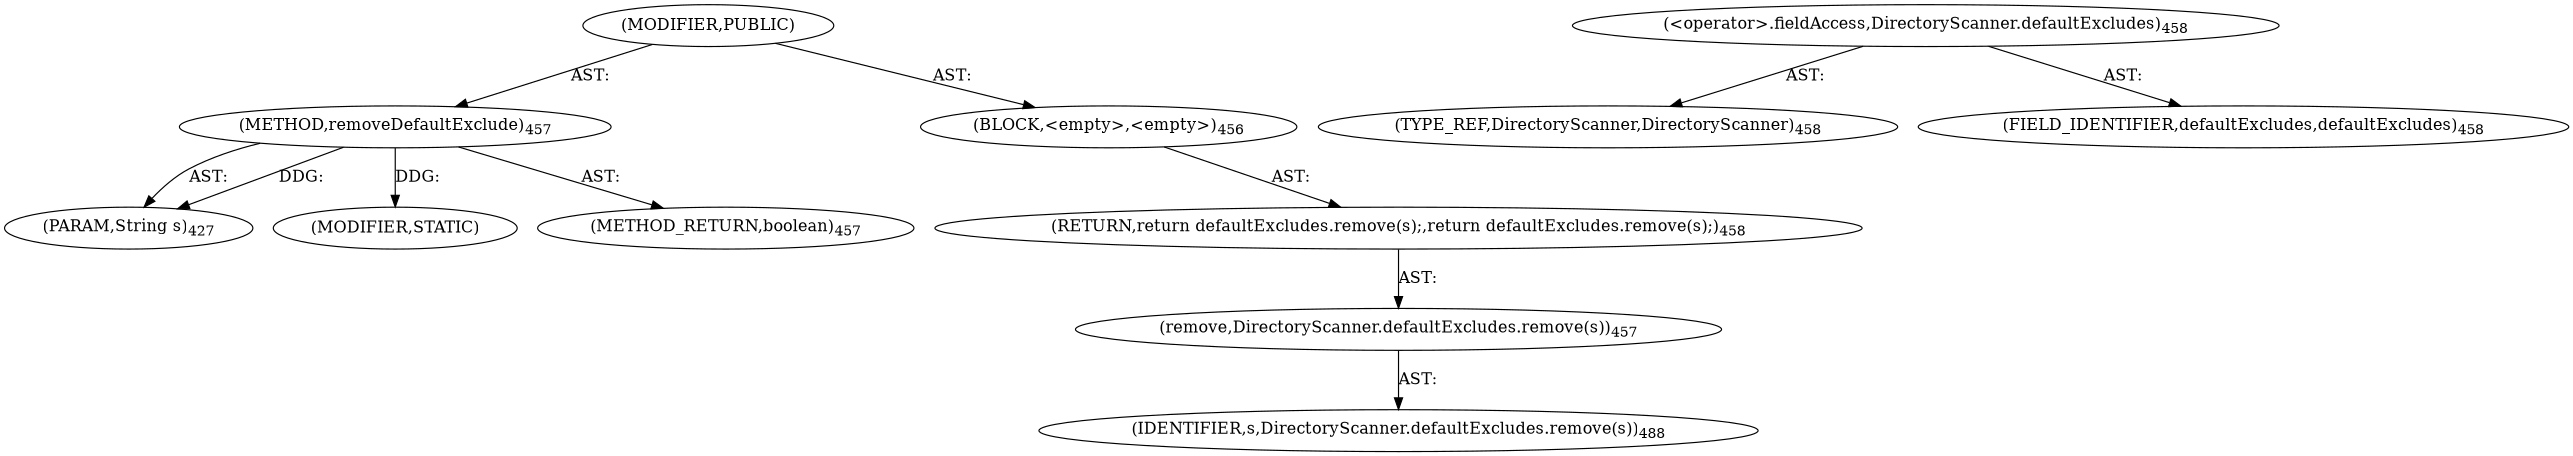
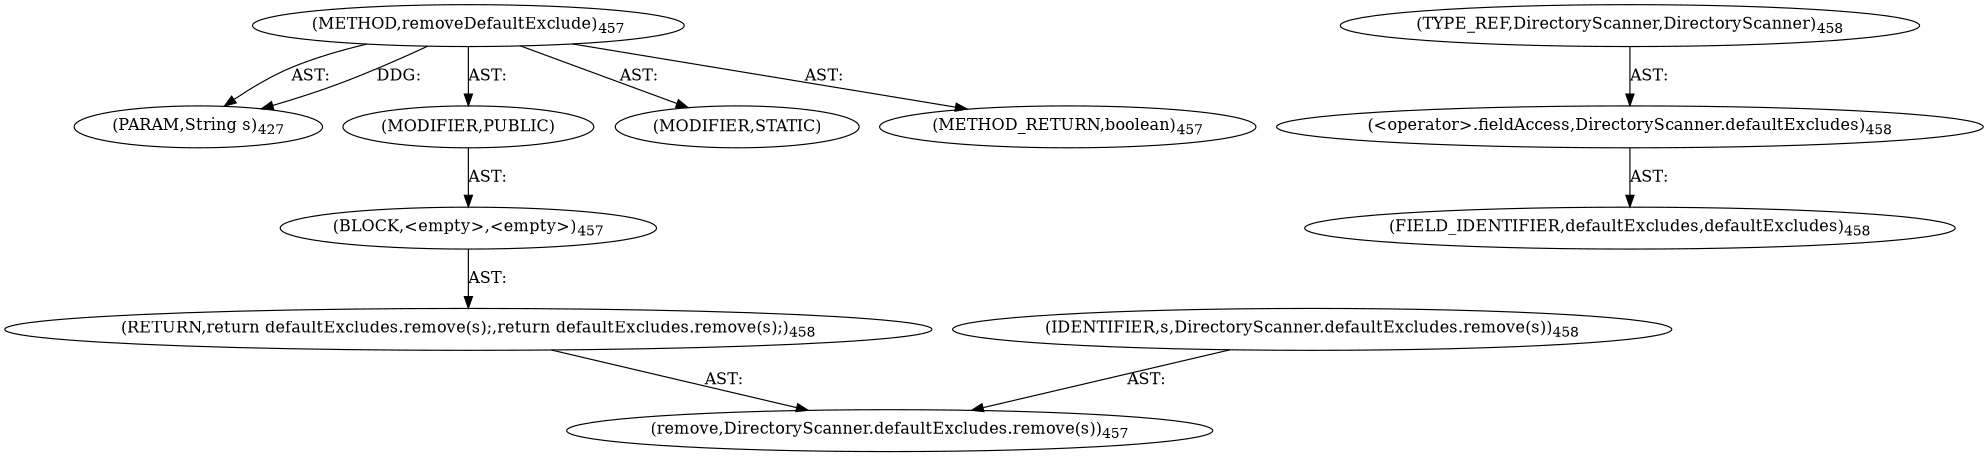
(560, 74) -> (468, 70)
(1772, 75) -> (1630, 70)
(1231, 125) -> (591, 226)
(420, 177) -> (642, 76)
(1399, 374) -> (1106, 379)
(1652, 429) -> (1566, 328)
